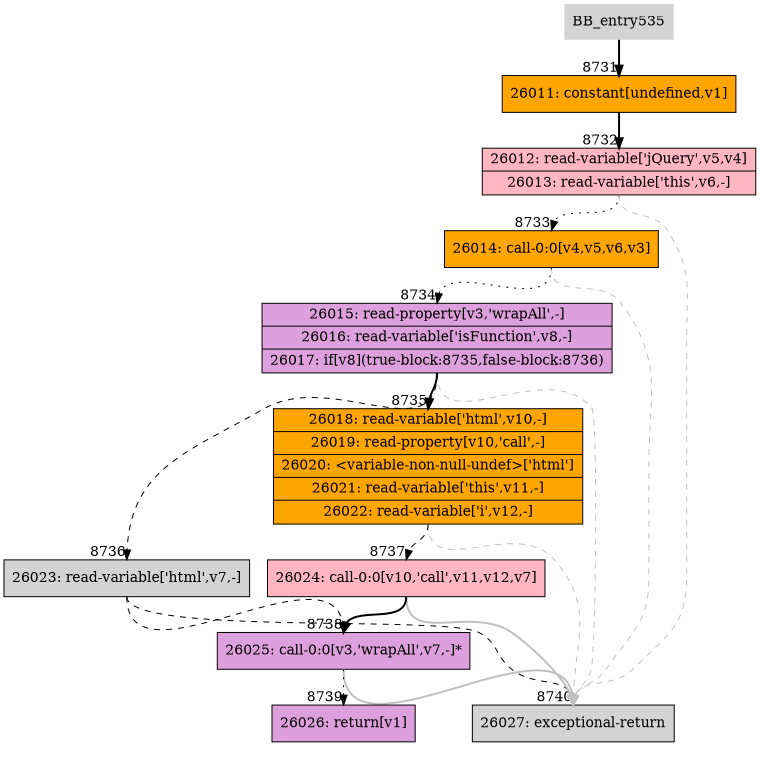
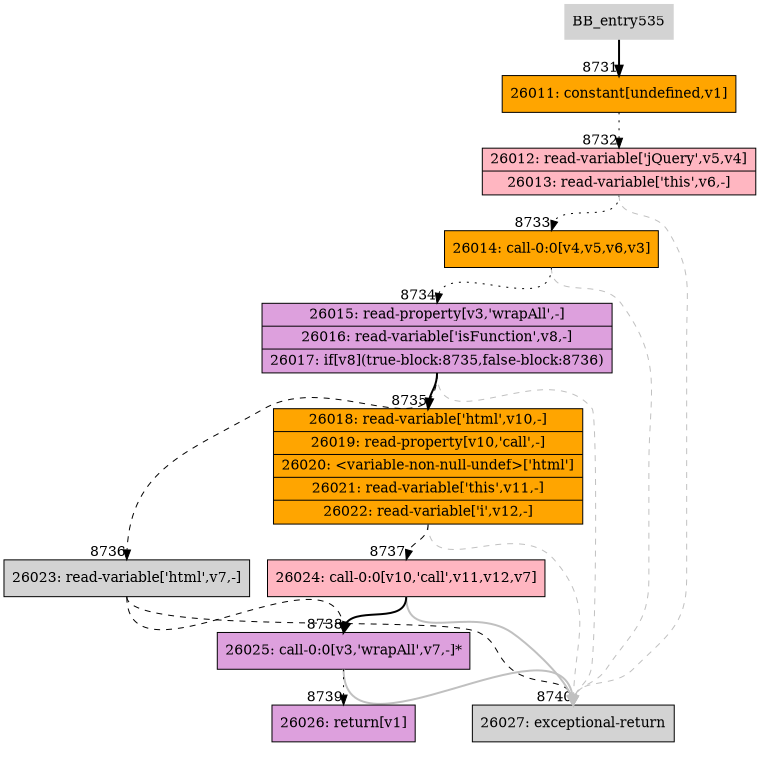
(619, 125) -> (619, 125)
